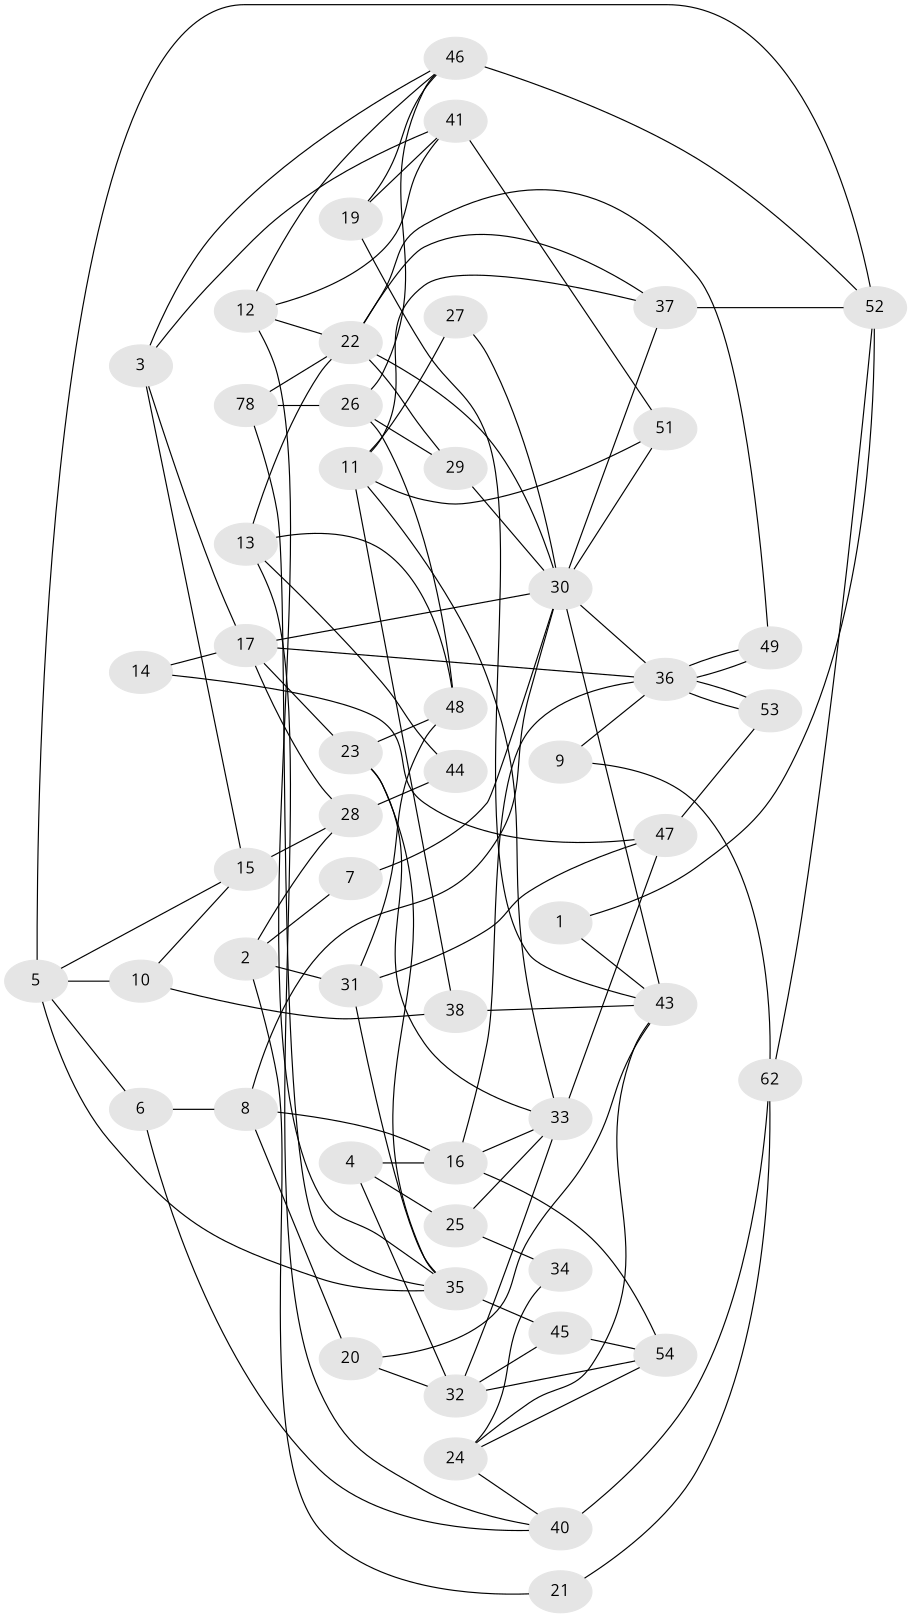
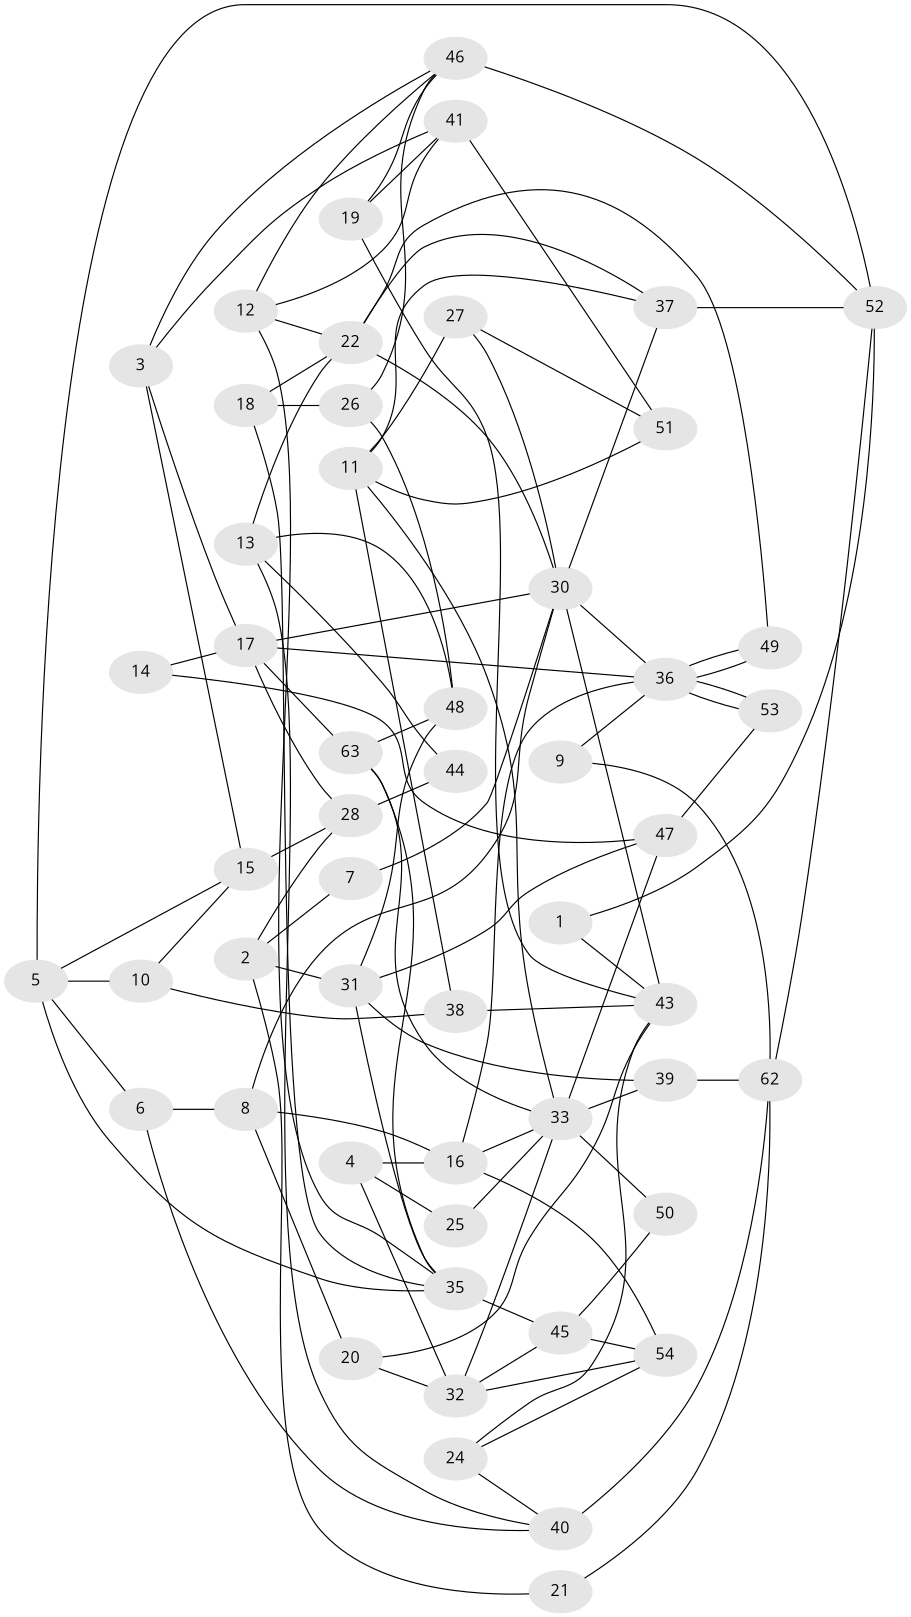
(246, 406) -> (246, 406)
(456, 468) -> none
(613, 509) -> (560, 373)
(351, 753) -> (351, 753)
none -> (665, 1080)
none -> (665, 1214)
(560, 1270) -> none
